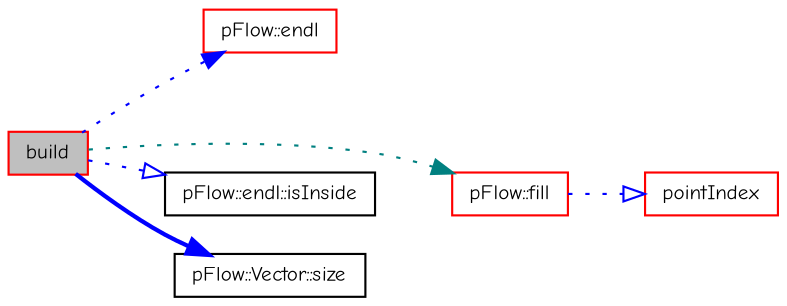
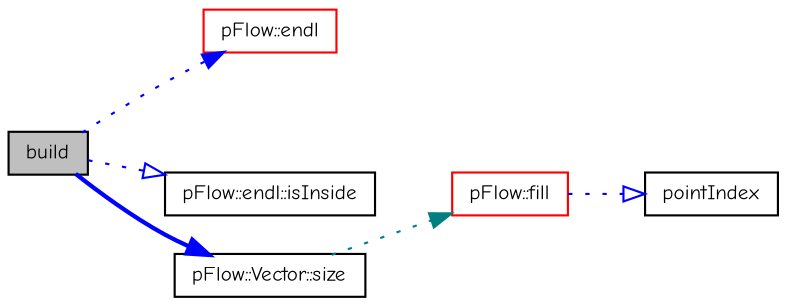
(262, 144) -> (381, 238)
(48, 153) -> (48, 153)
(711, 194) -> (711, 194)
